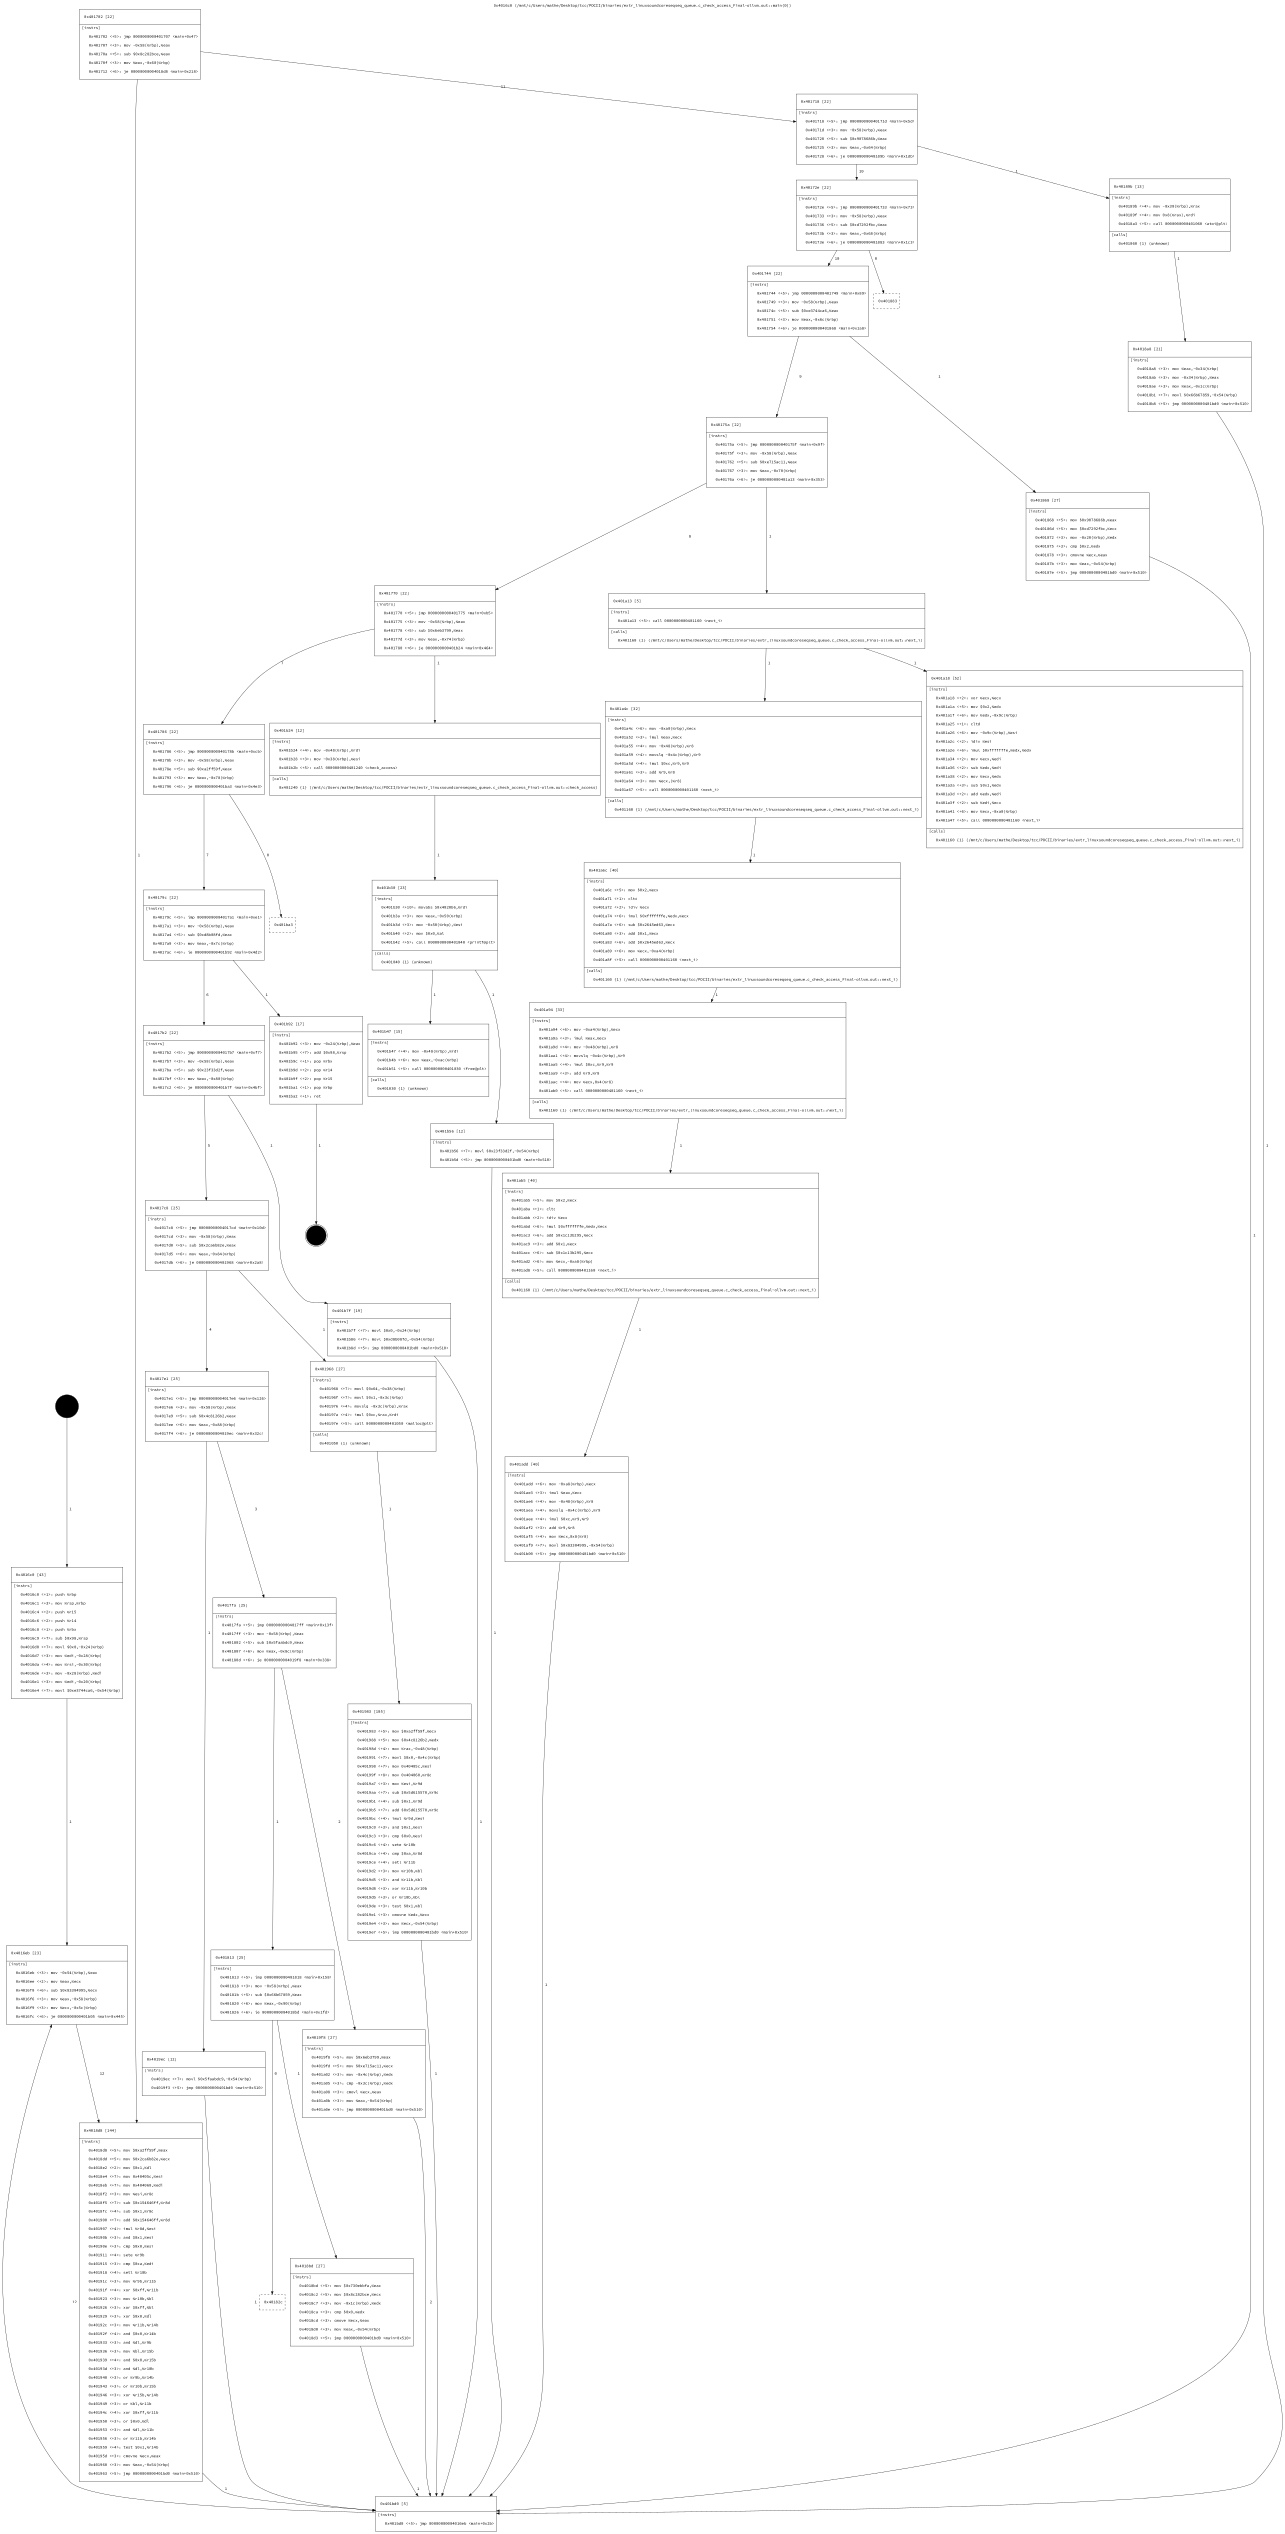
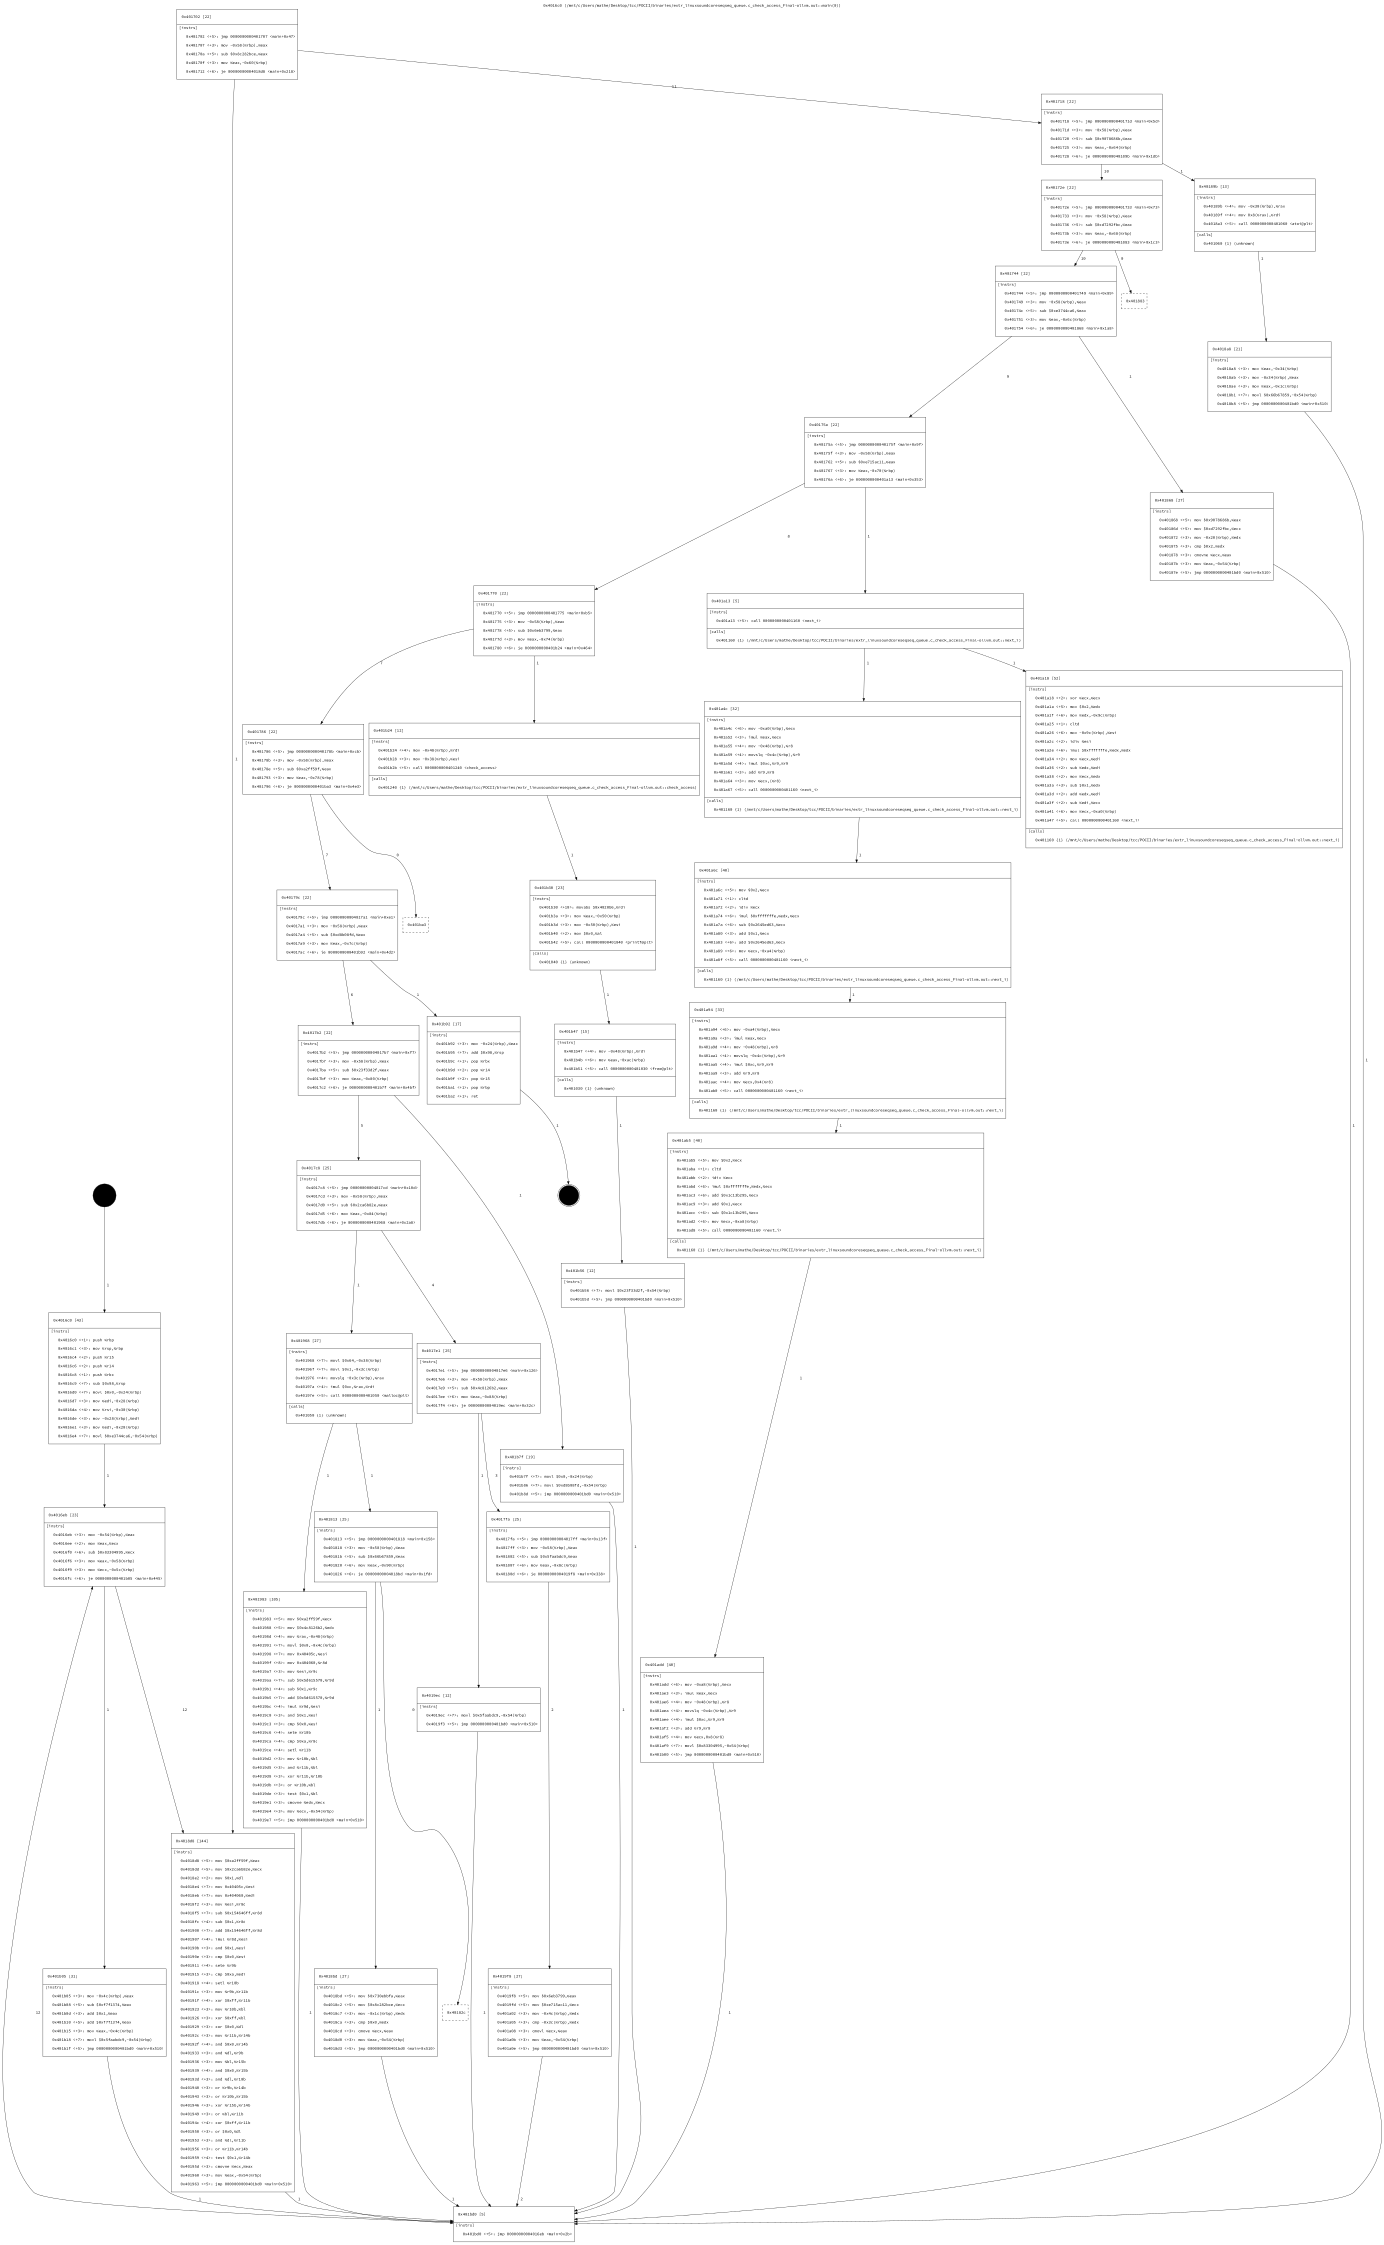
(499, 1043) -> (619, 1178)
(274, 1807) -> (363, 1466)
none -> (105, 2013)
